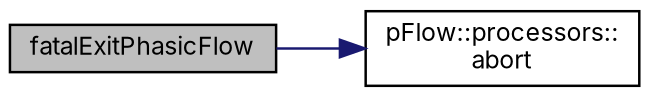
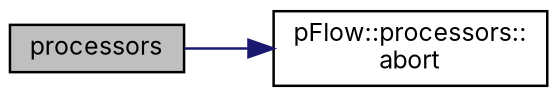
(143, 49) -> (97, 49)
